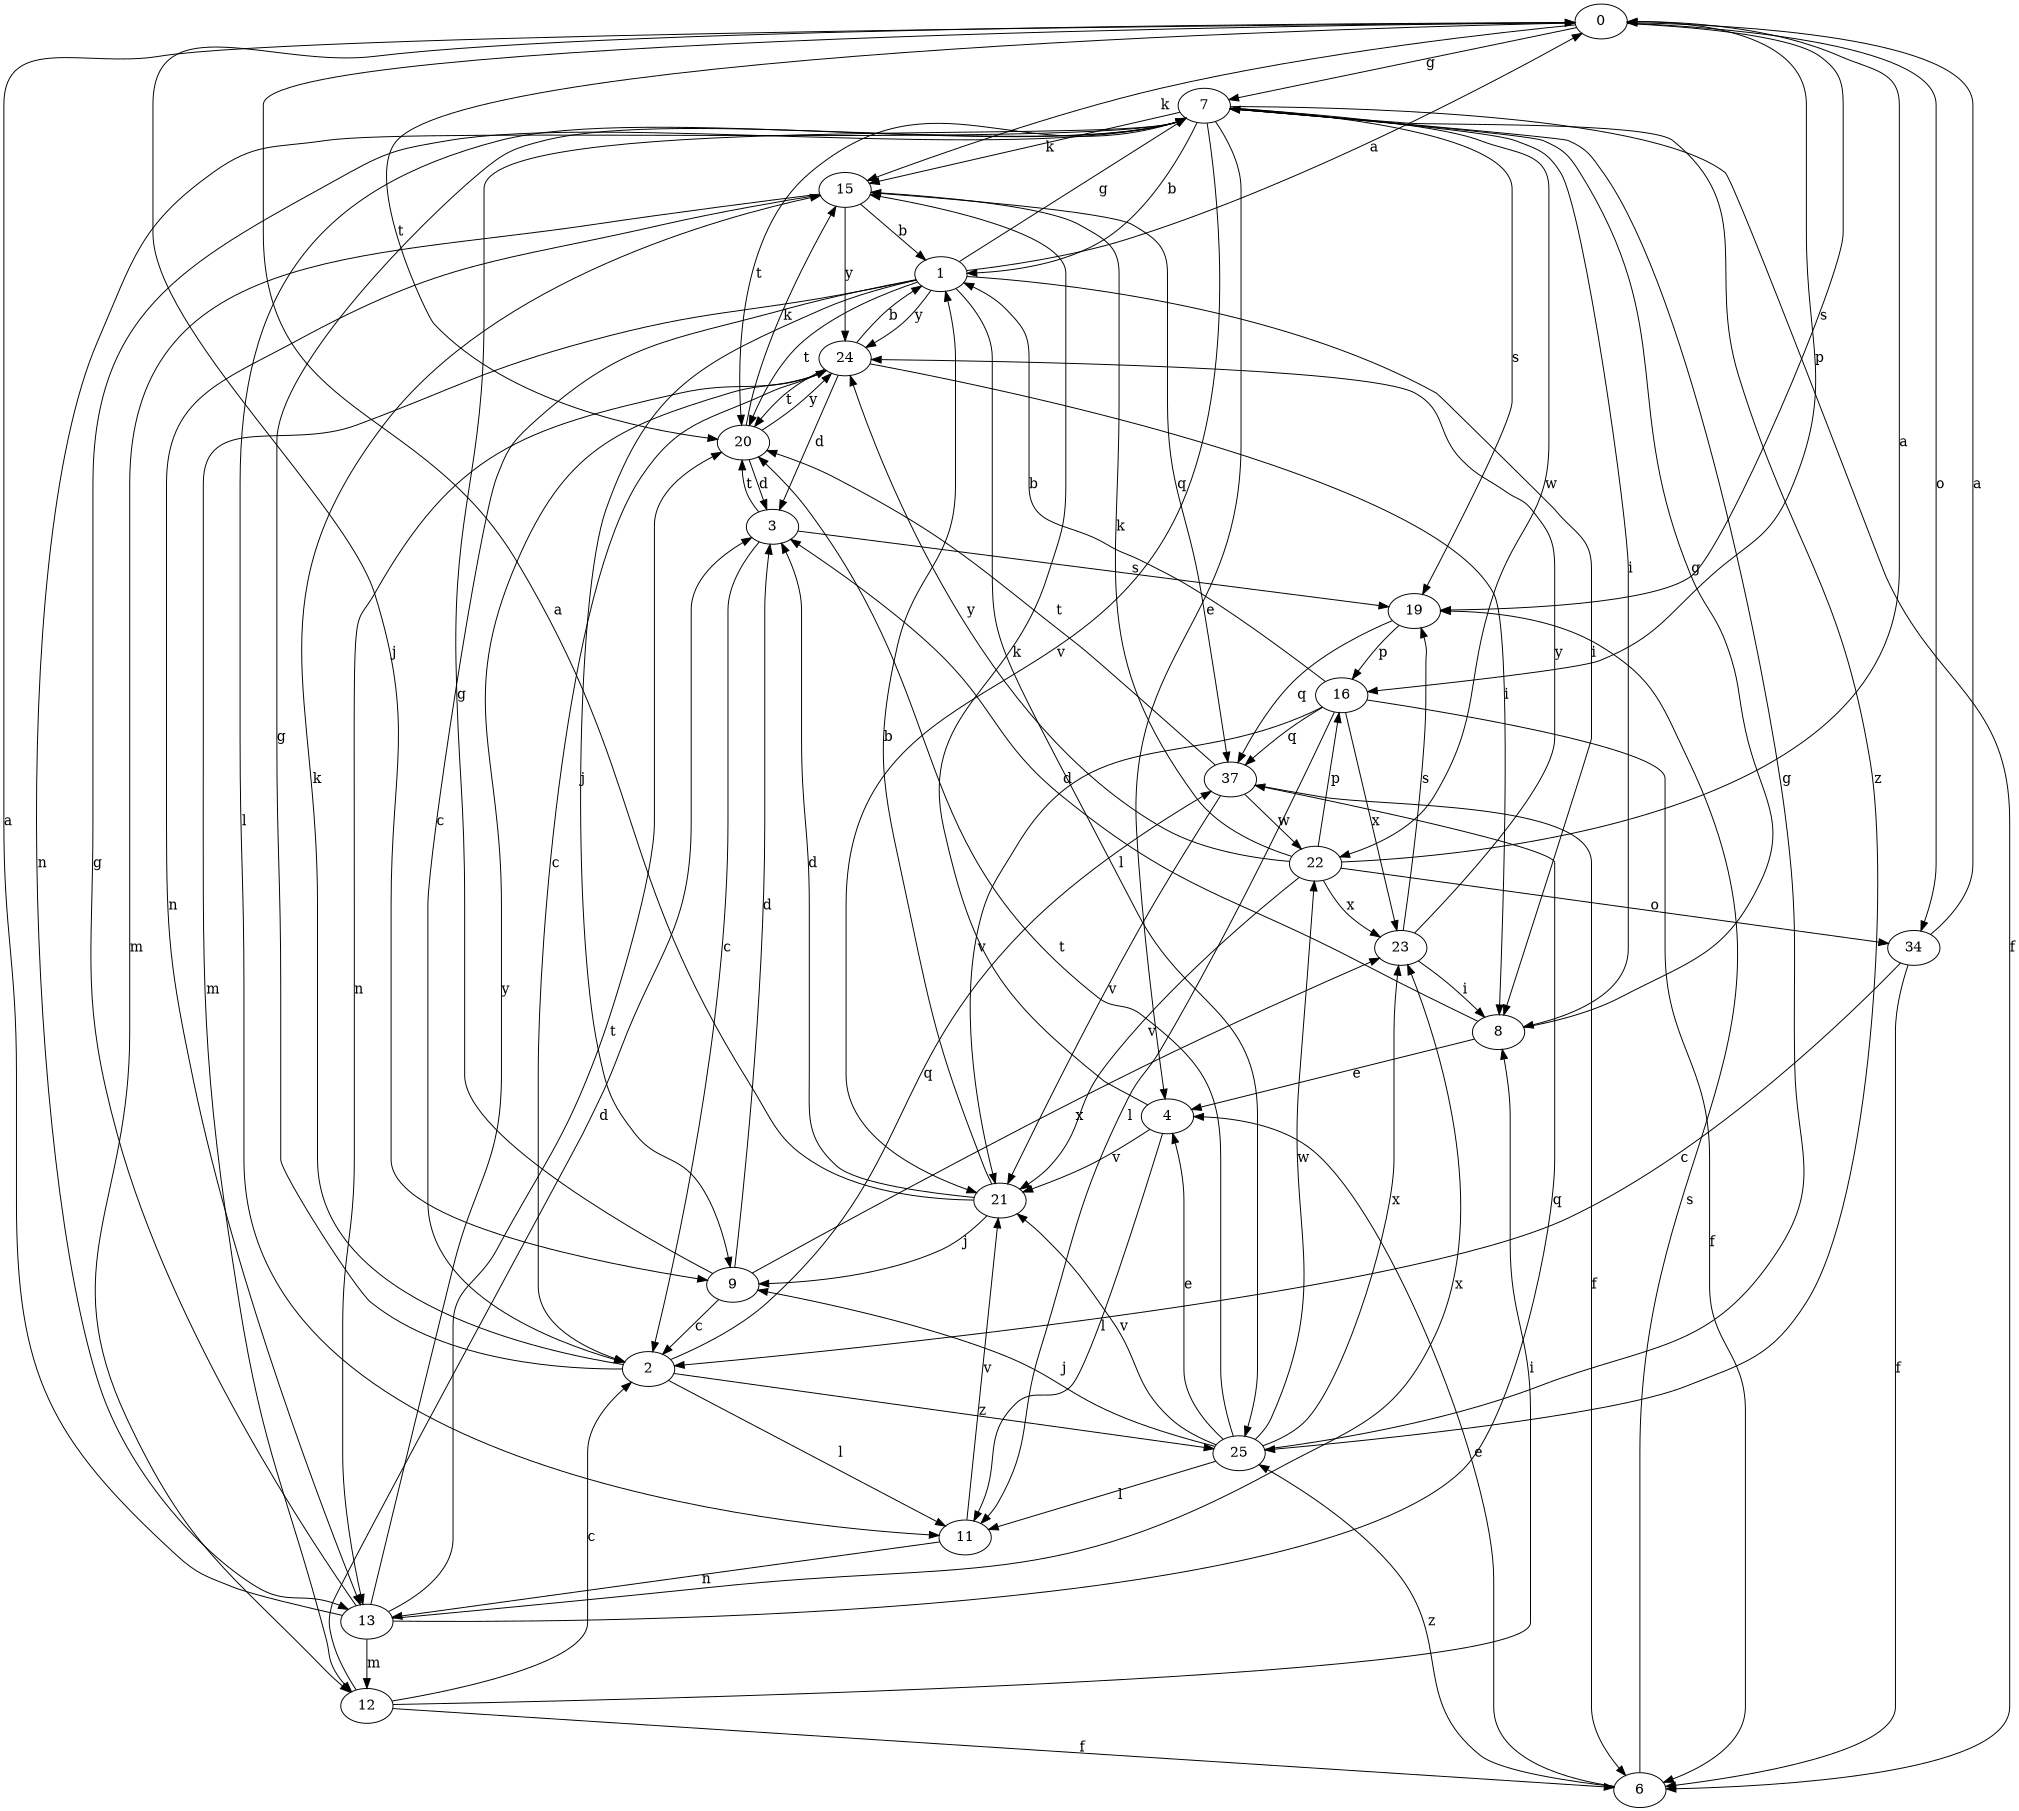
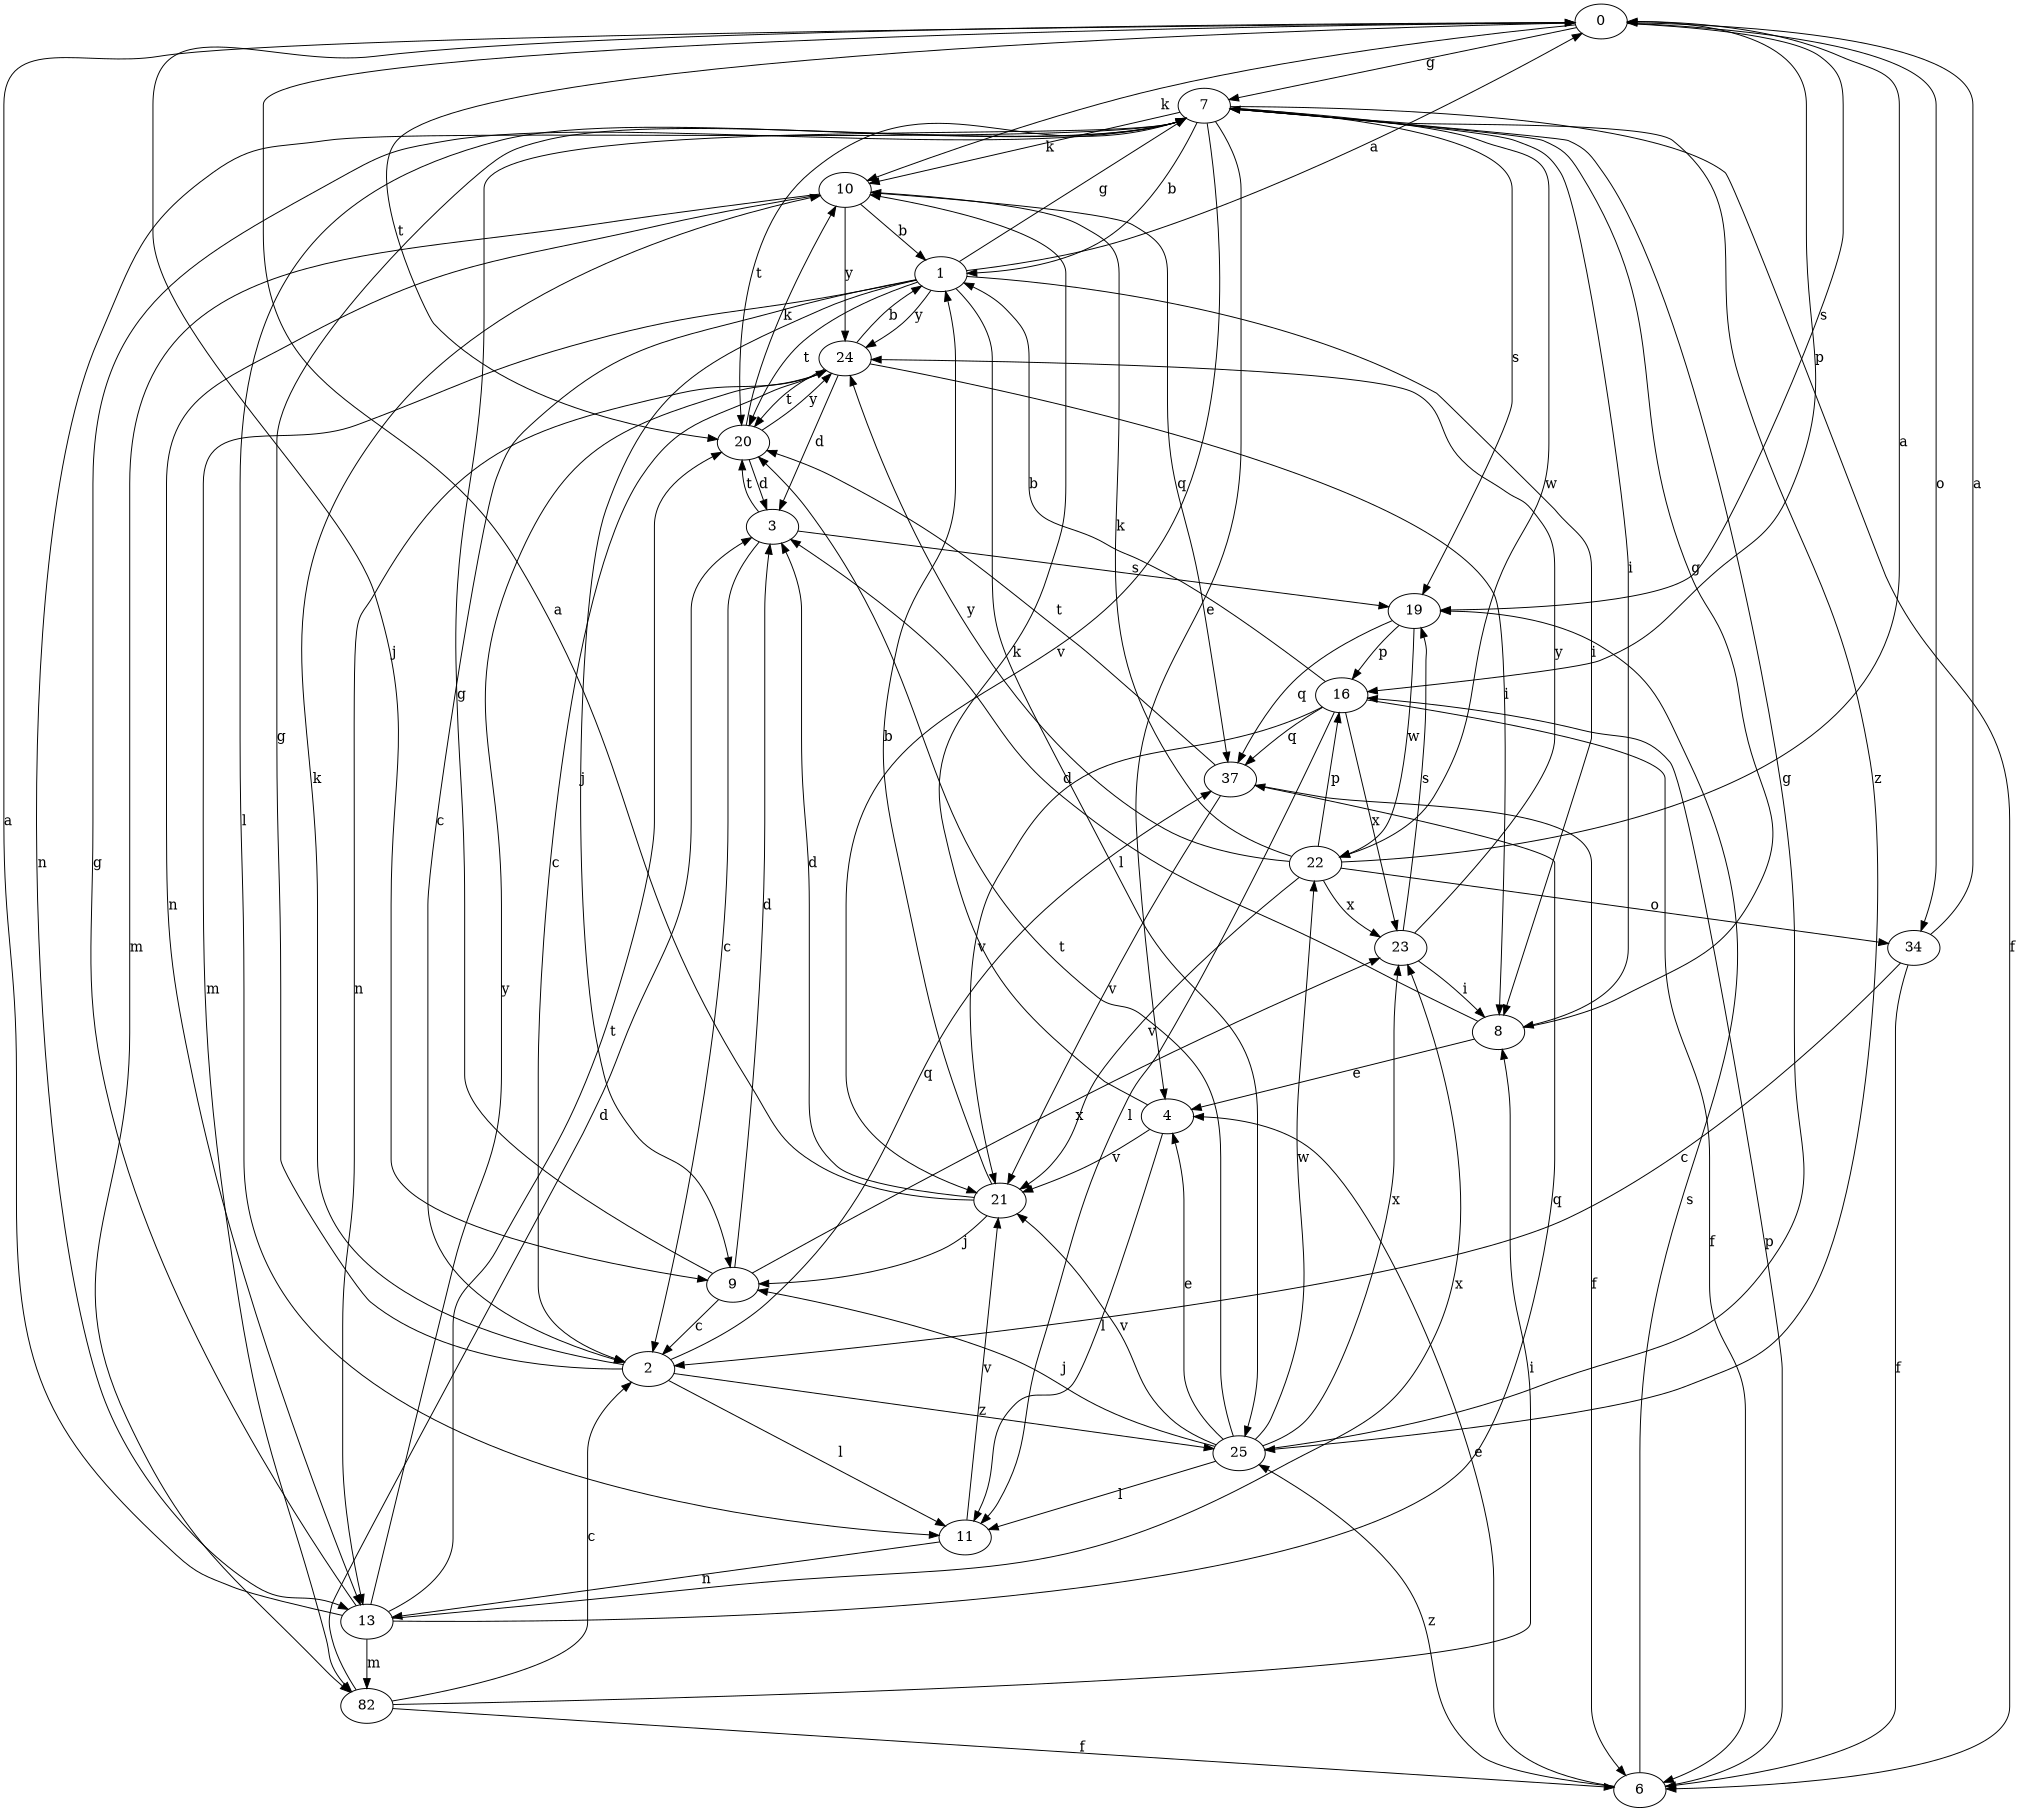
(845, 190) -> (845, 190)
(1270, 818) -> (1405, 752)
none -> (1750, 1156)
(367, 1706) -> (367, 1706)
